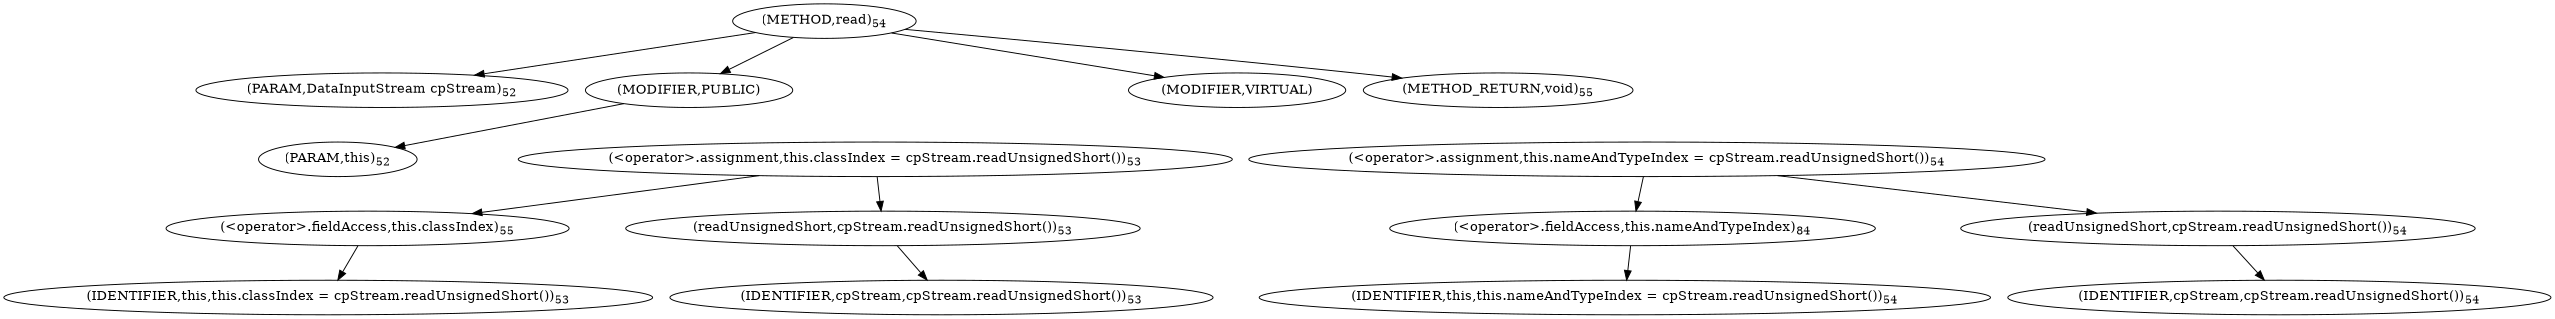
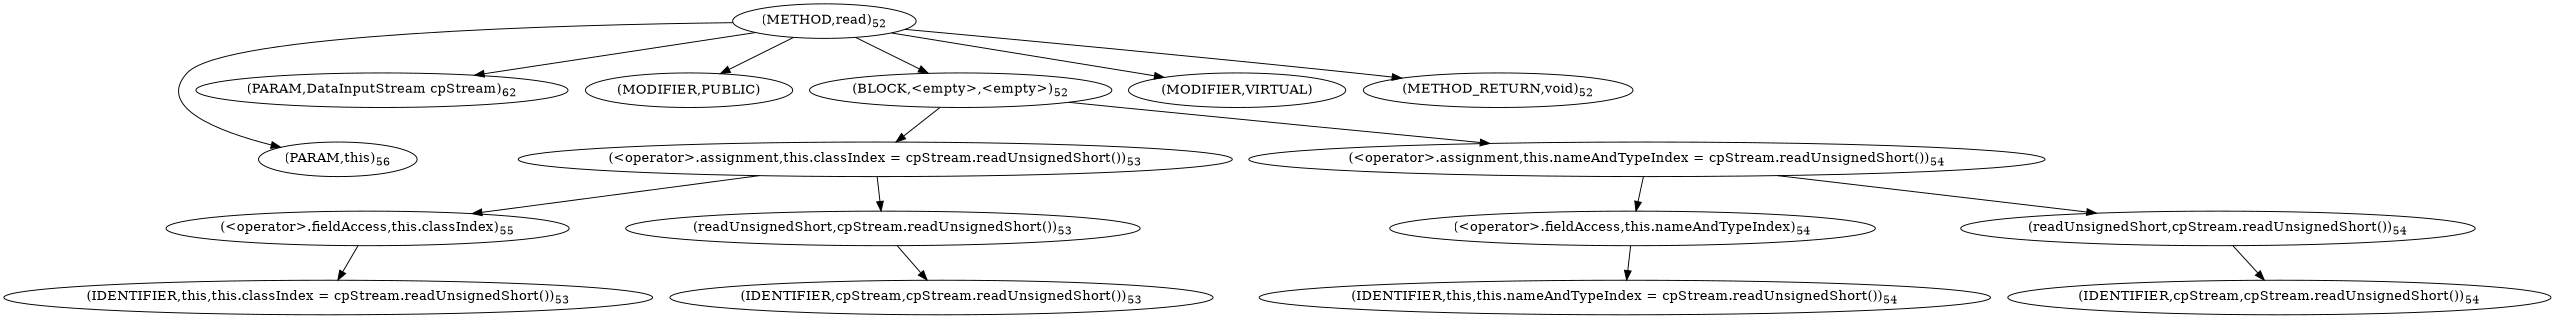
(880, 20) -> (880, 20)
(510, 89) -> (510, 89)
(1586, 89) -> (1586, 89)
none -> (961, 90)
(514, 125) -> (391, 35)
(383, 158) -> (383, 158)
(1804, 227) -> (1804, 227)
